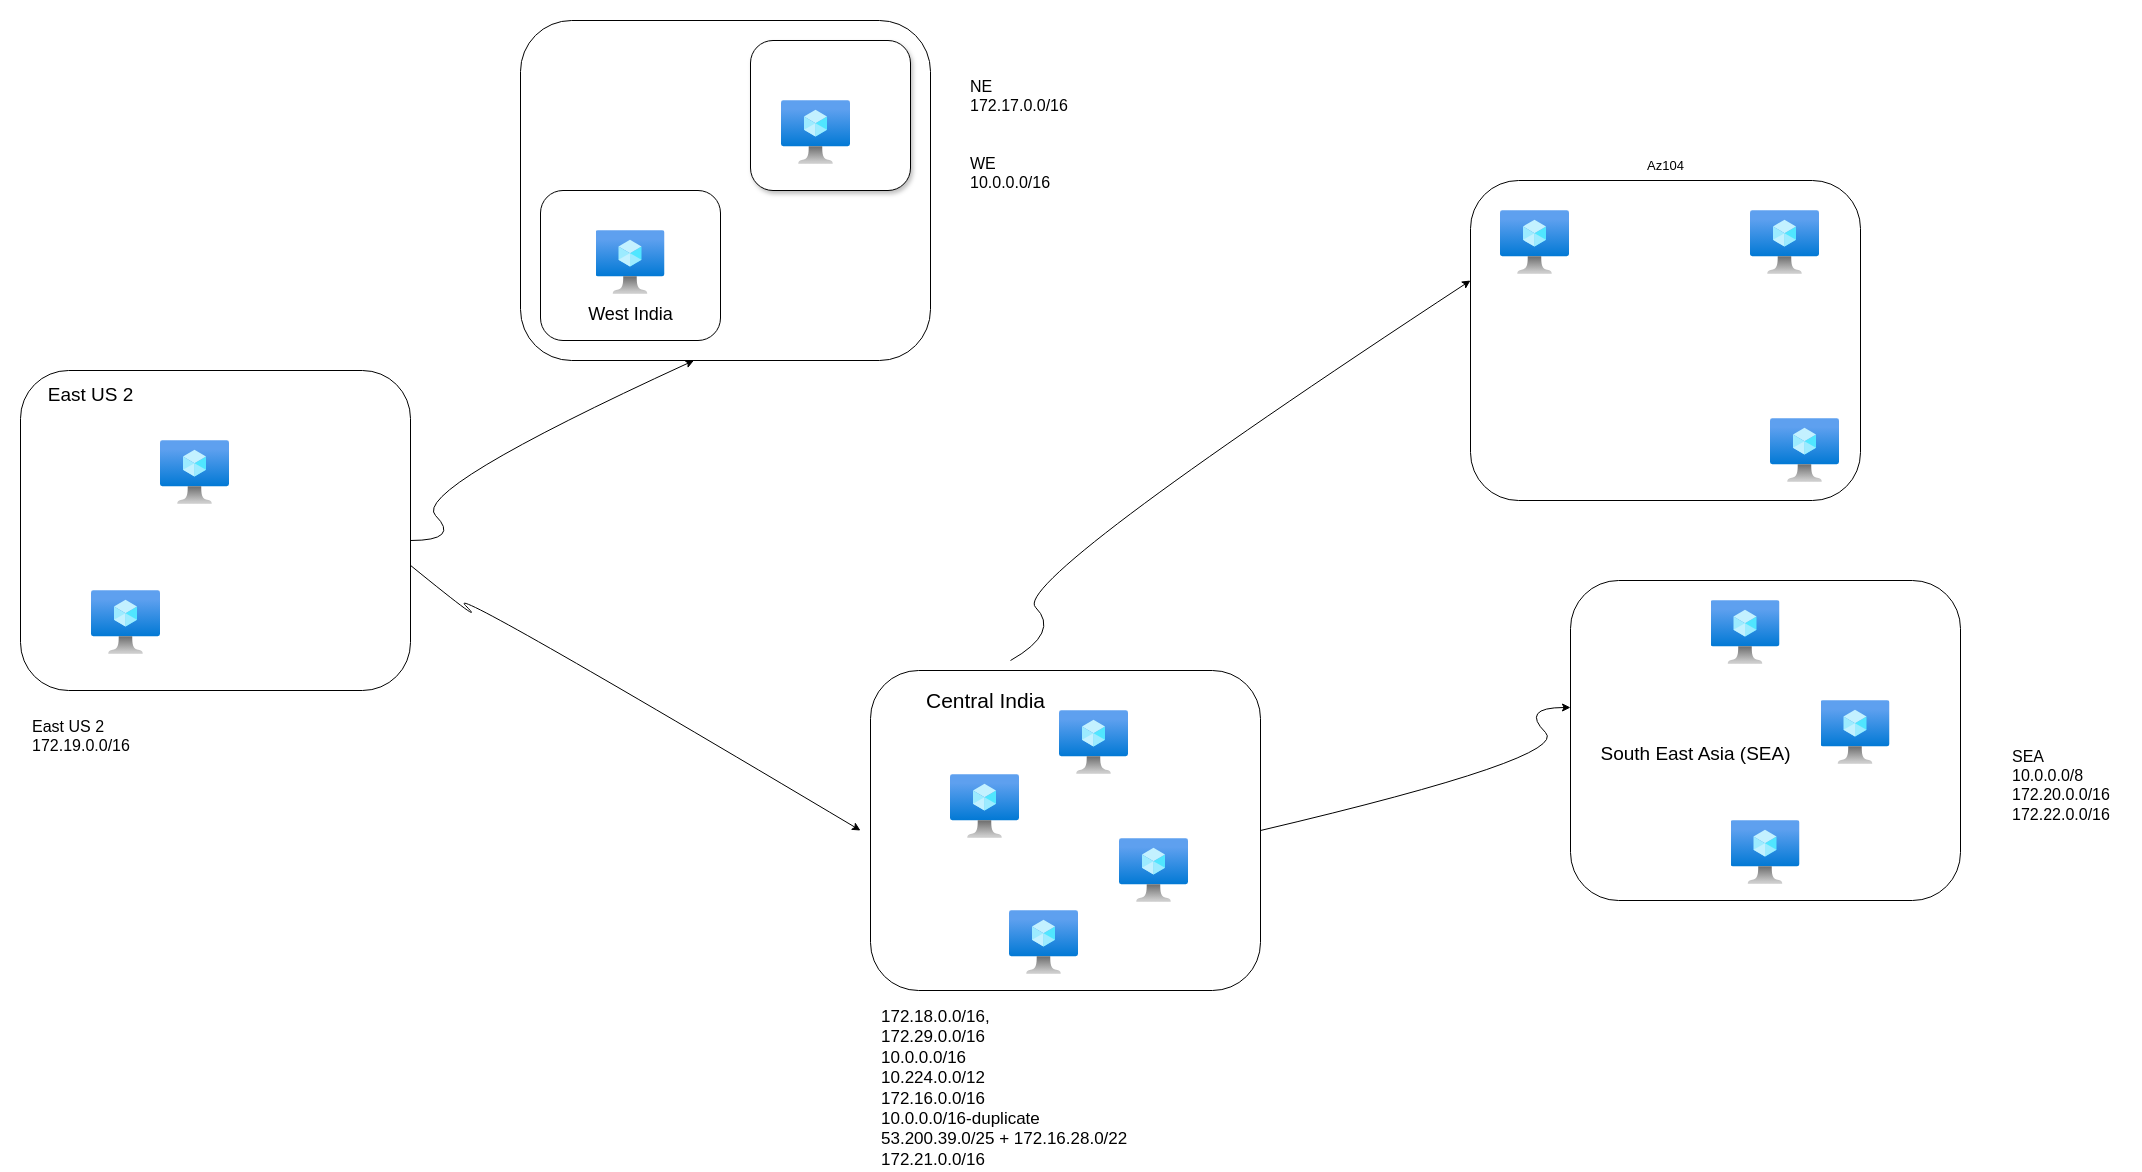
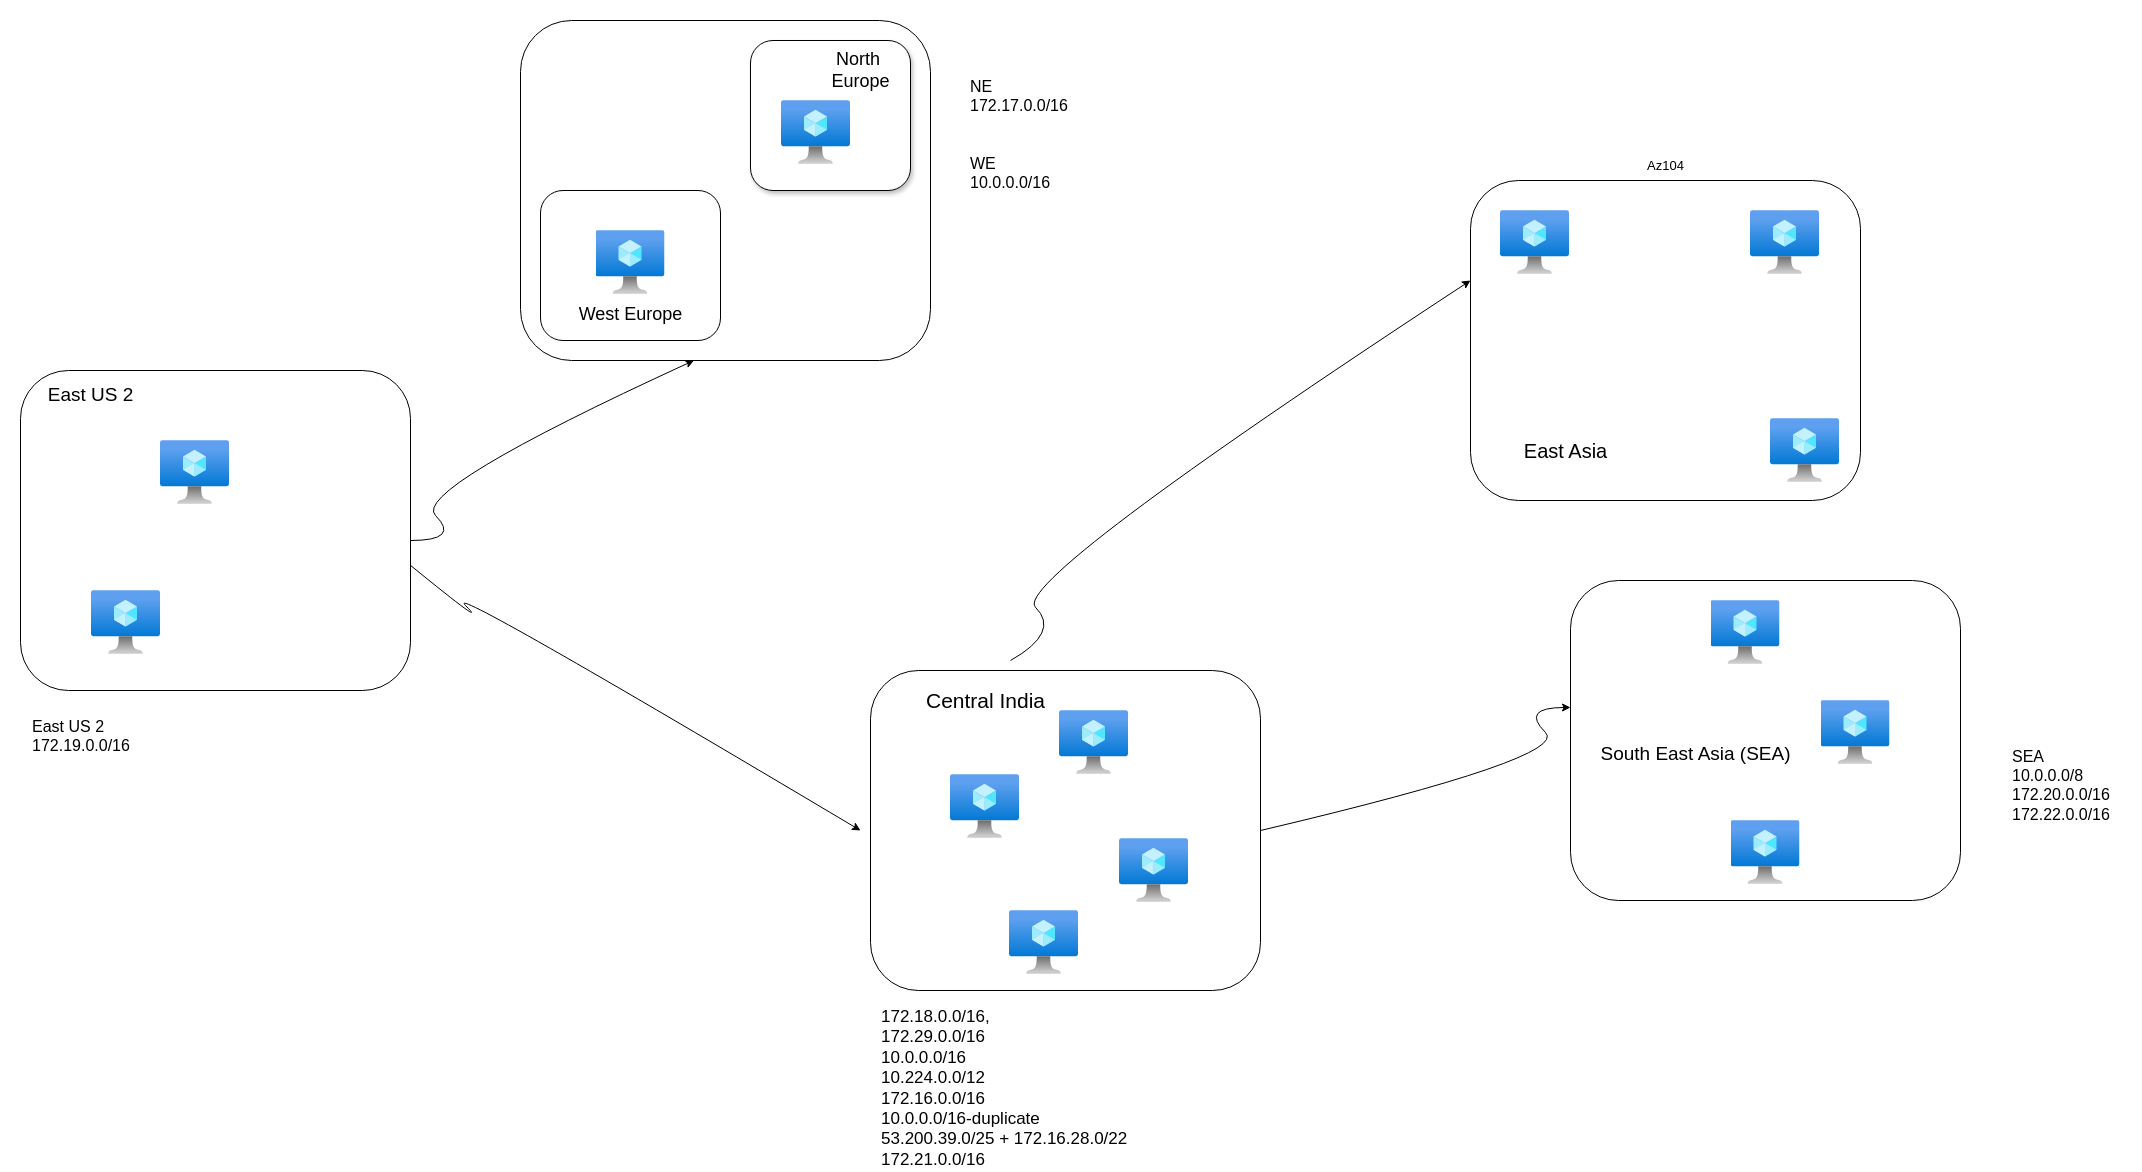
none -> (861, 71)
(631, 315) -> (631, 315)
none -> (1566, 451)
